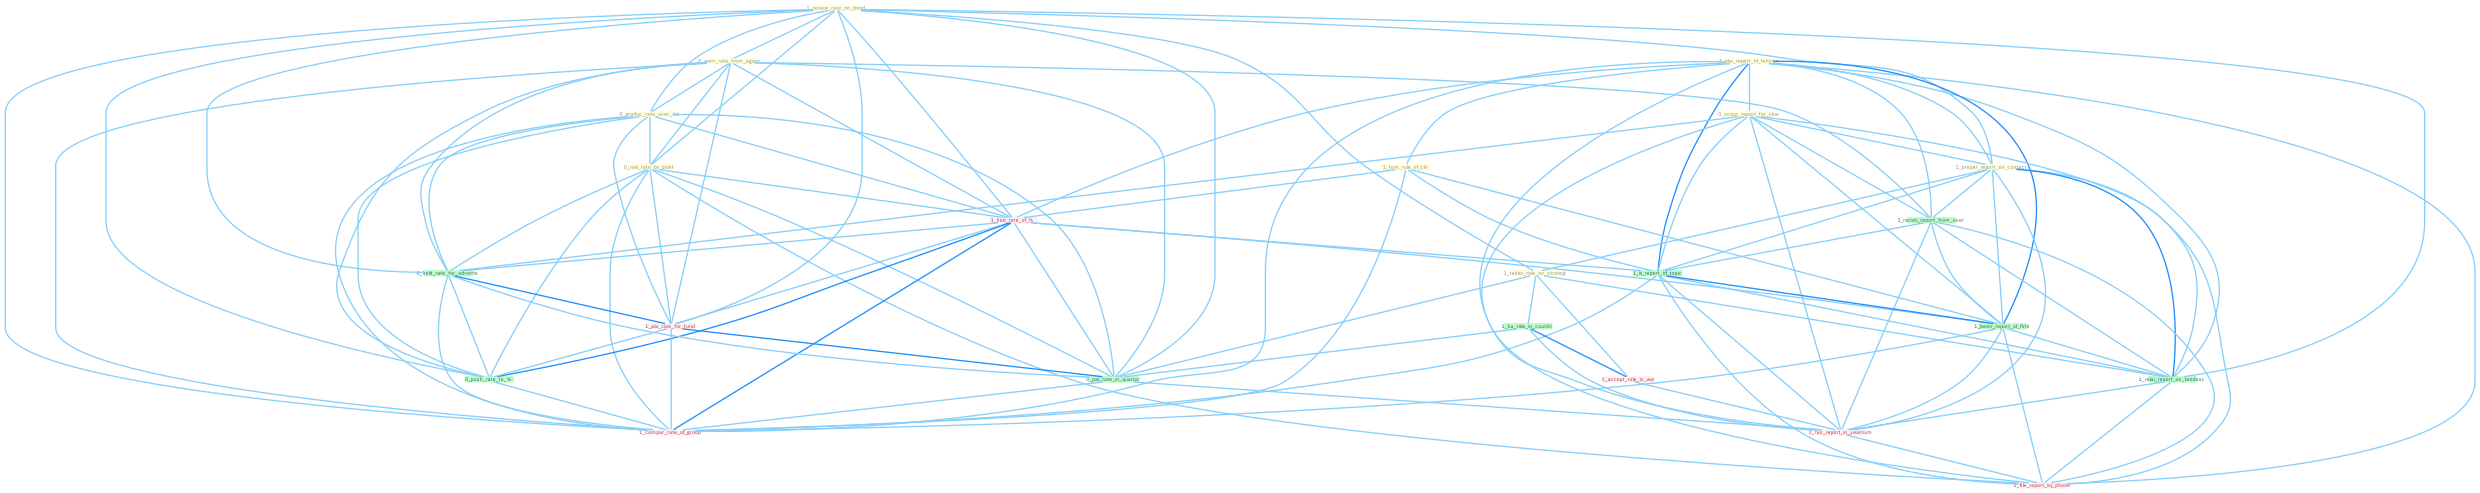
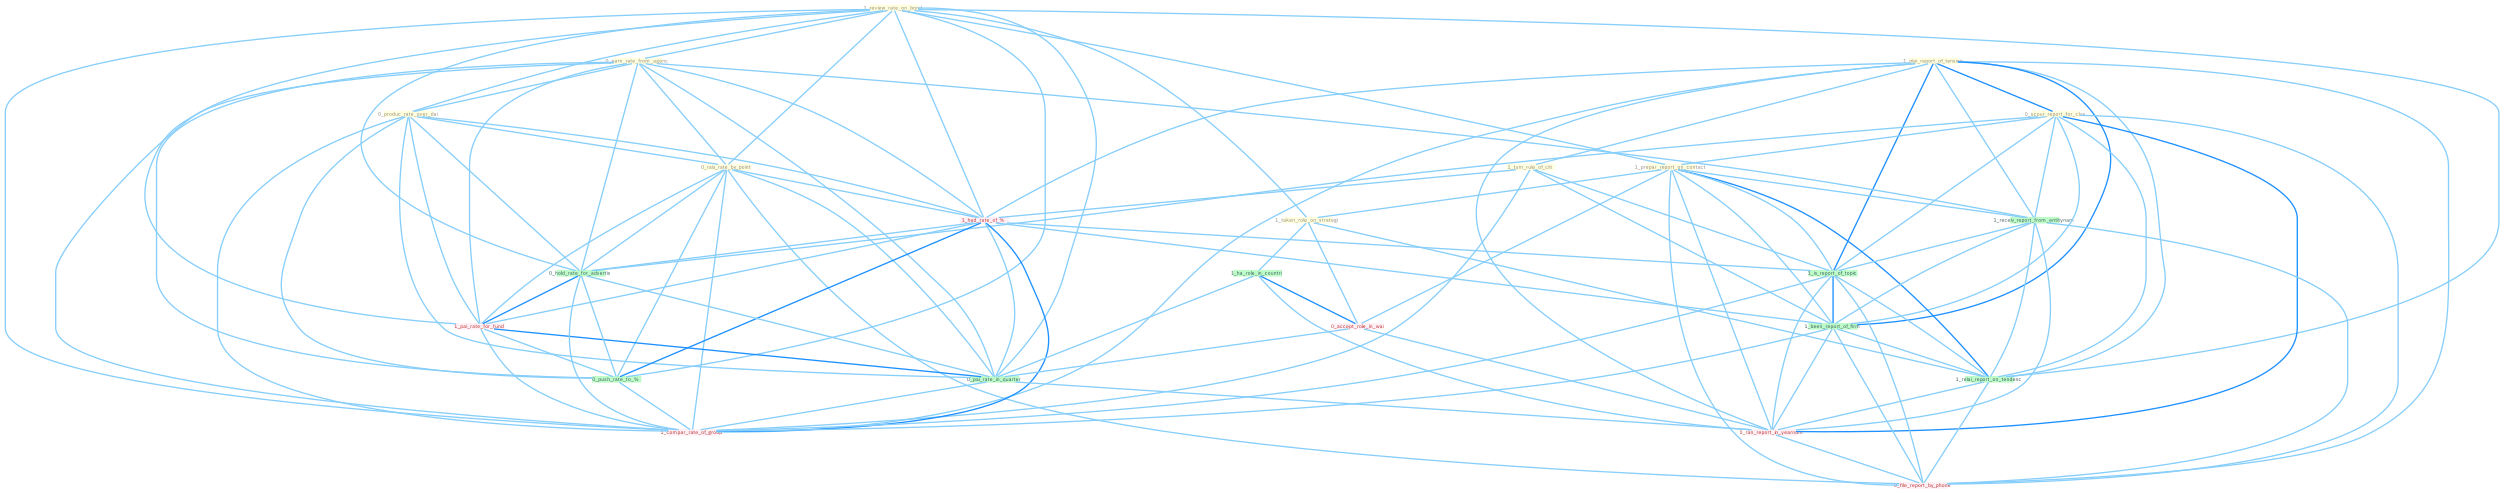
(1750, 88) -> (1995, 88)
(1915, 94) -> (1523, 243)
(1931, 220) -> (2035, 220)
(1798, 281) -> (2243, 382)
(1325, 326) -> (1177, 353)
